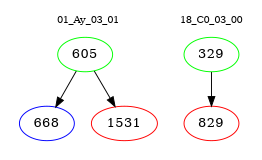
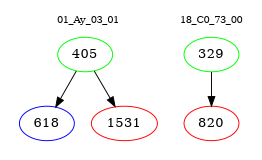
(211, 21) -> (211, 21)
(85, 55) -> (85, 55)
(47, 123) -> (47, 123)
(211, 123) -> (211, 123)
